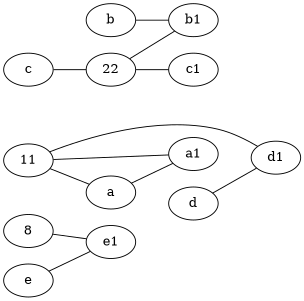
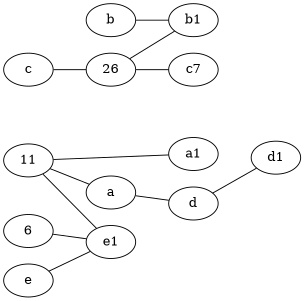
(111, 70) -> (111, 70)
(193, 70) -> (193, 70)
(154, 126) -> (70, 201)
(152, 173) -> (152, 198)
(28, 231) -> (28, 231)
